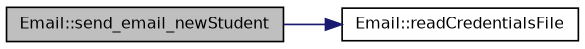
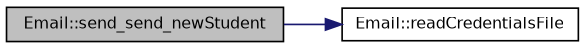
(145, 24) -> (145, 24)
